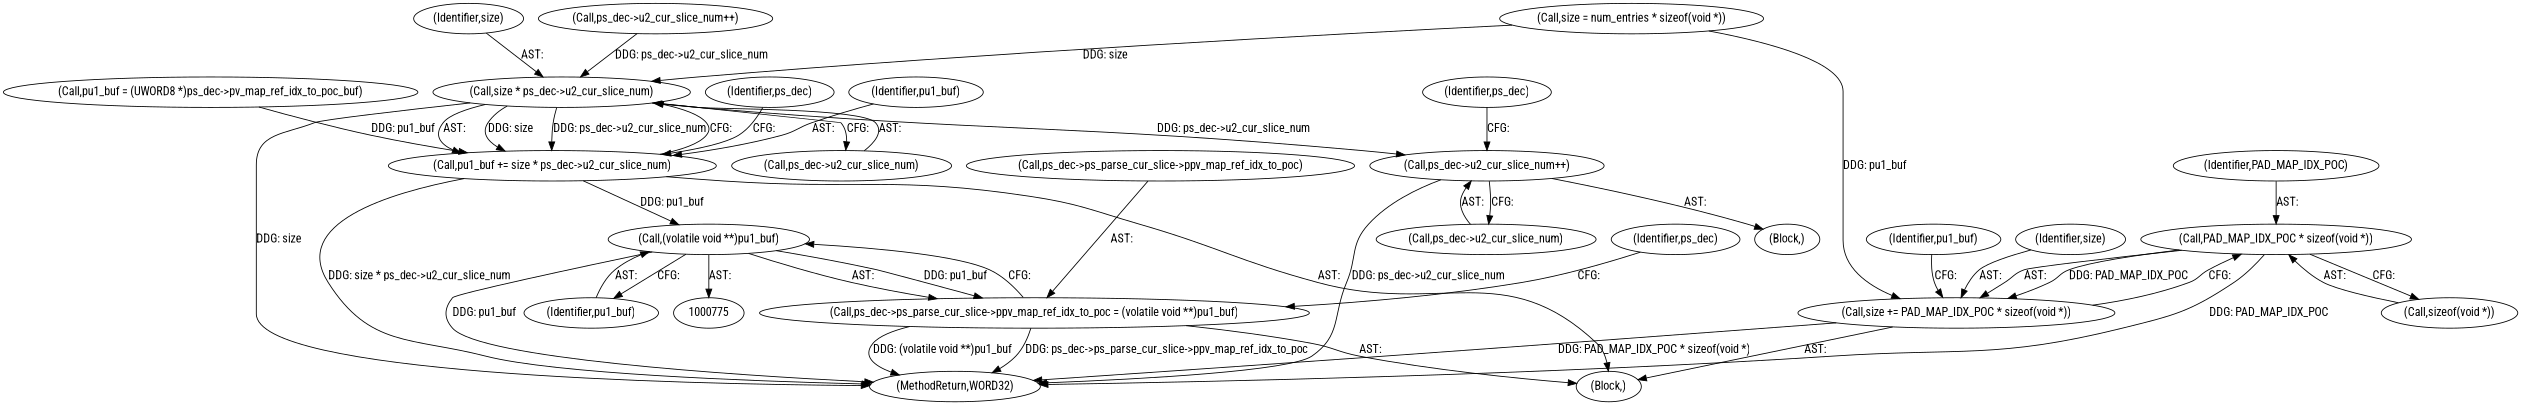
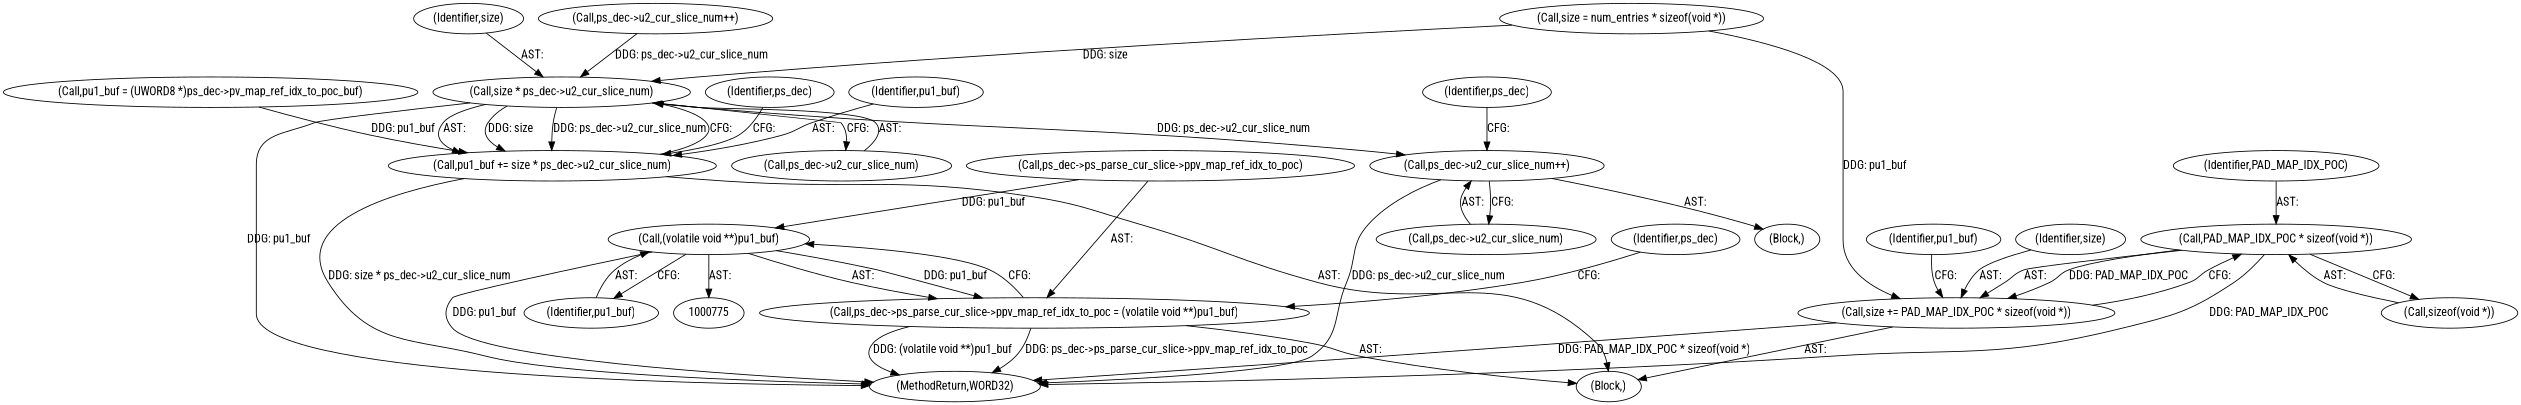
(627, 201) -> (931, 203)
(279, 239) -> (279, 239)
